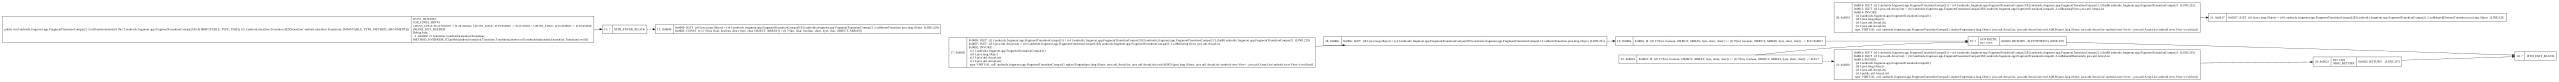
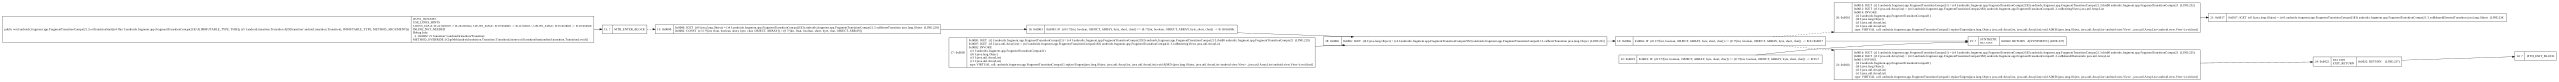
none -> (1132, 29)
none -> (1802, 35)
(2289, 48) -> none
(1827, 61) -> (1802, 48)
(2344, 63) -> (2343, 63)
(1871, 73) -> (1870, 73)
